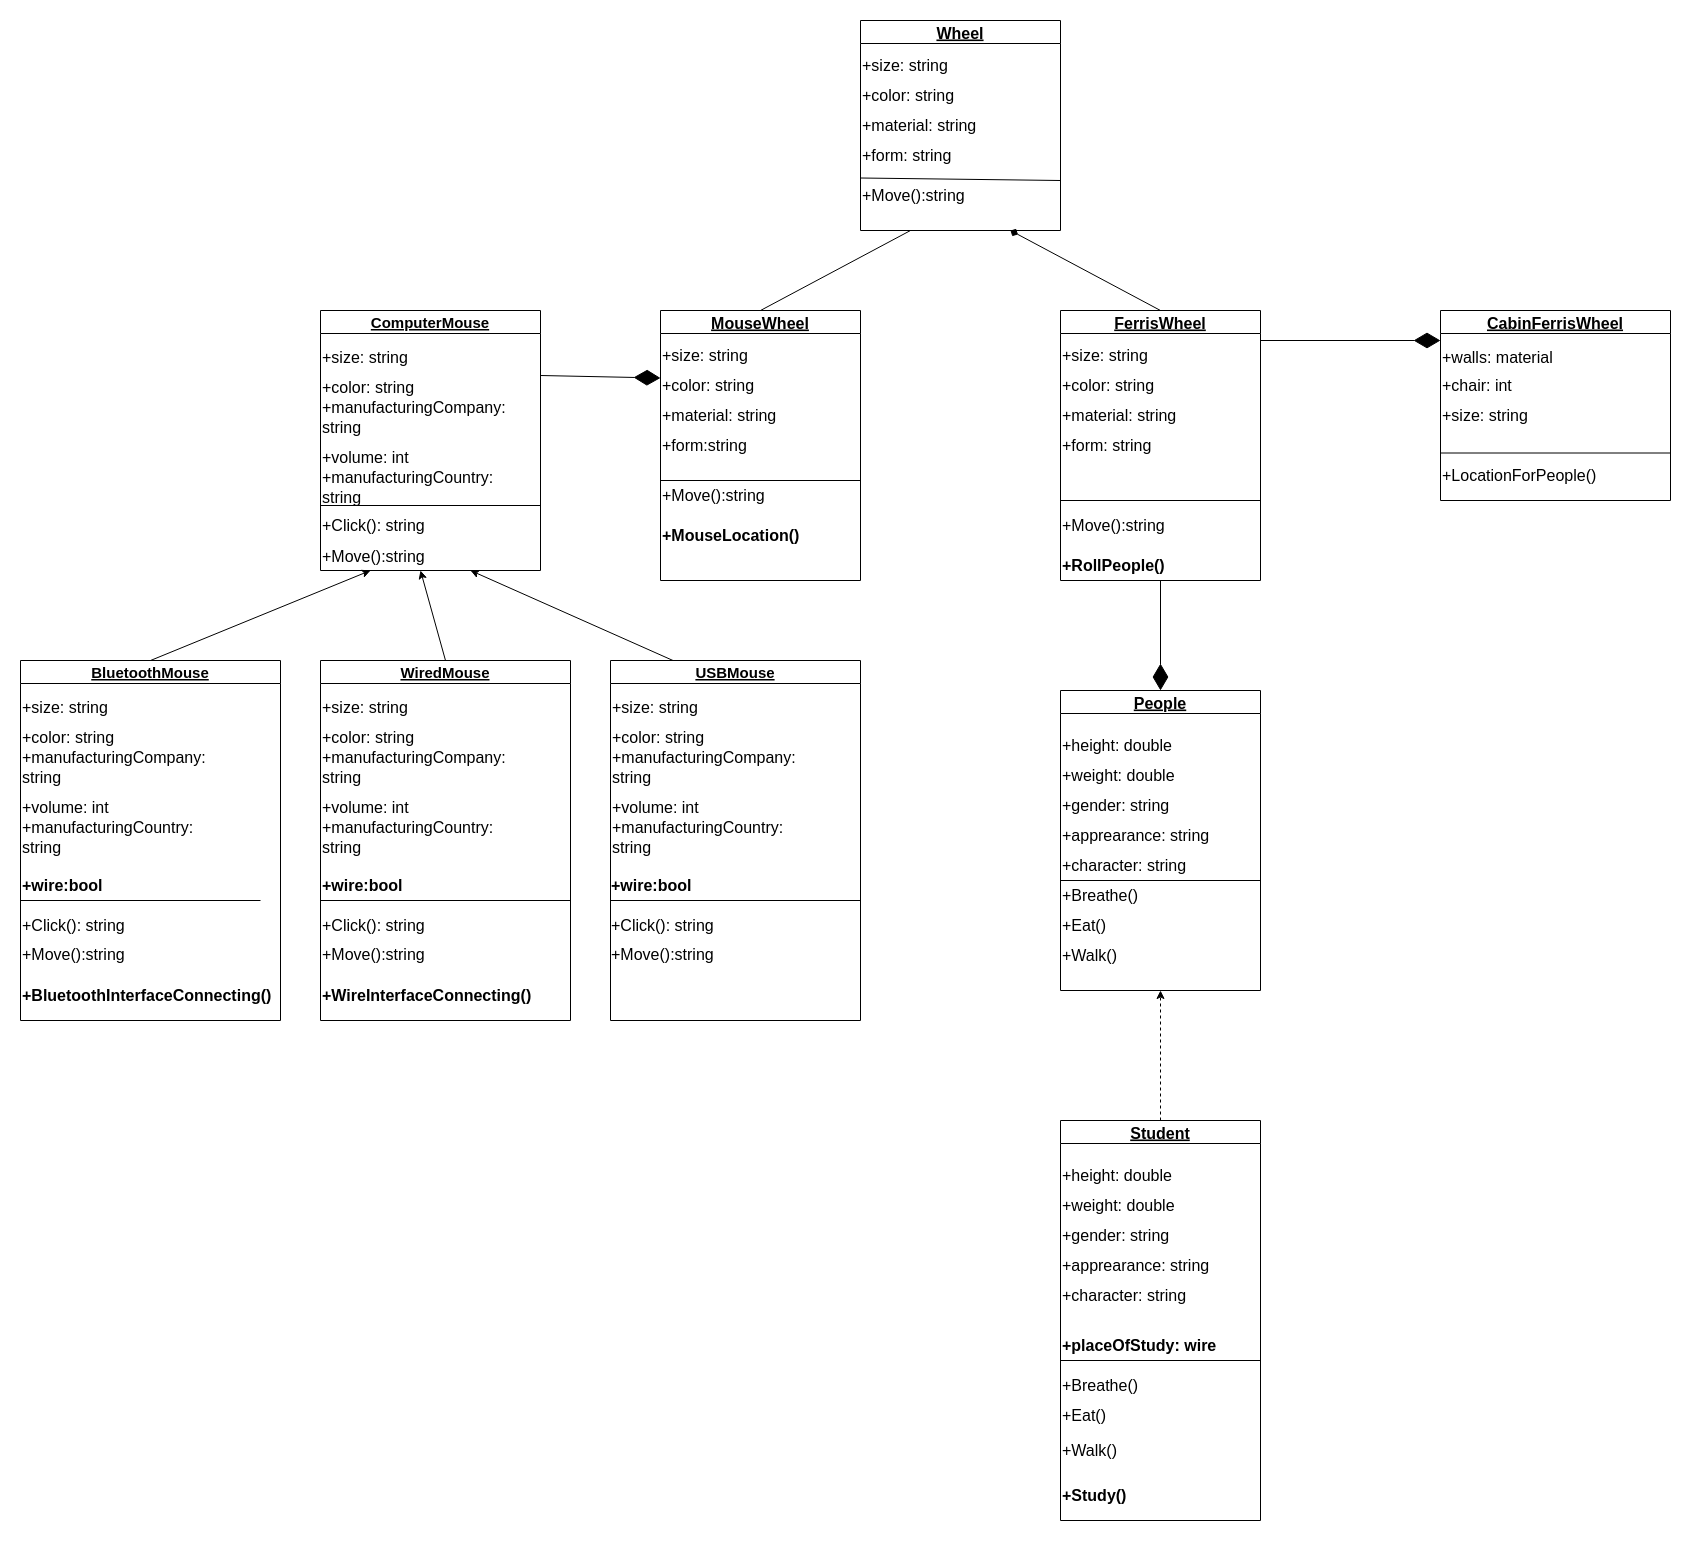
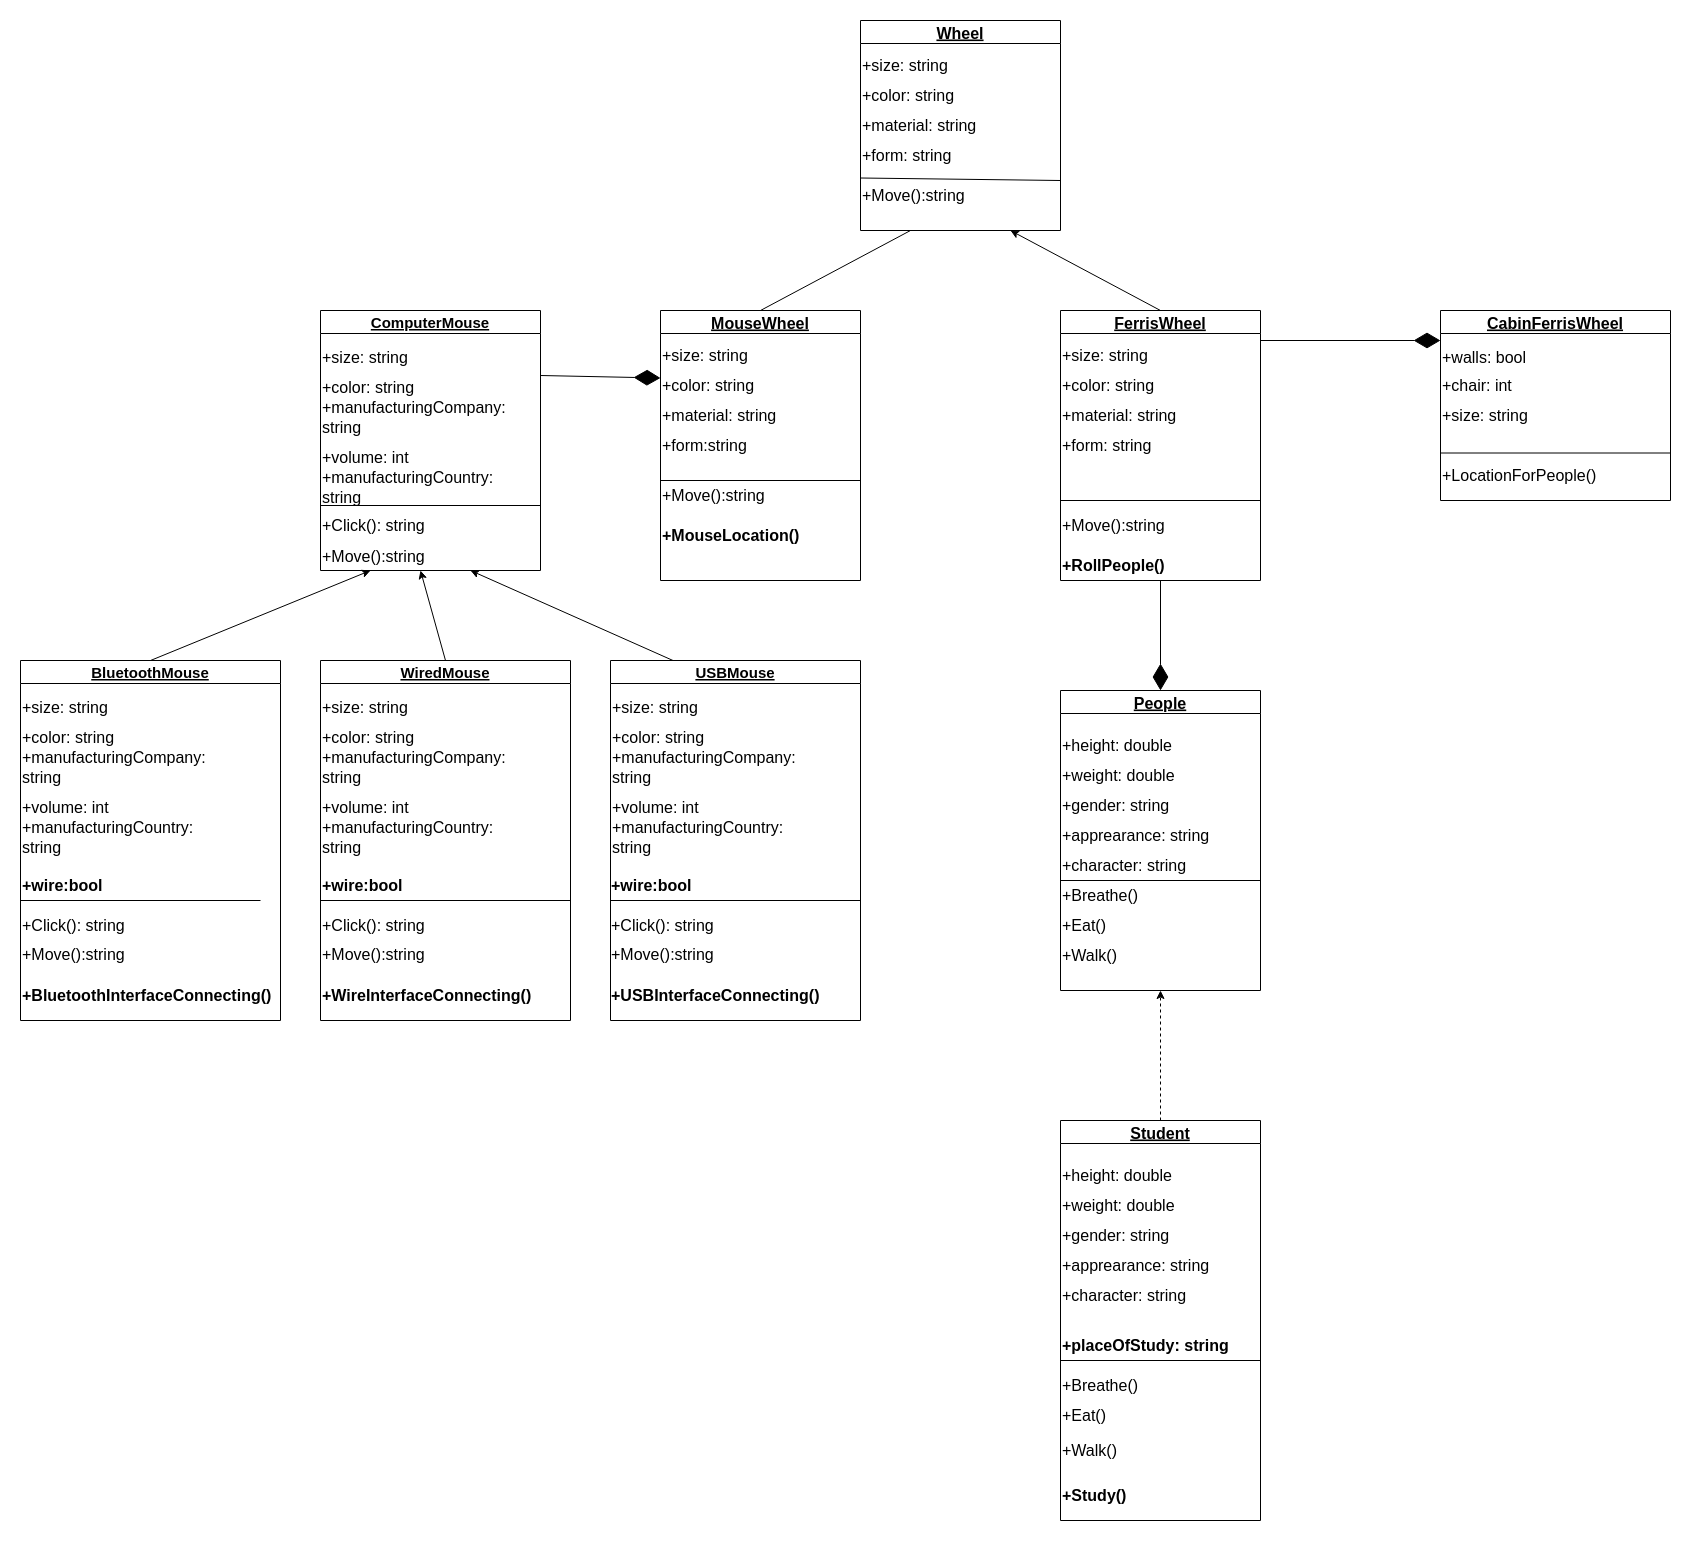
(1018, 235) -> (1017, 234)
(1502, 358) -> (1486, 358)
none -> (735, 996)
(1139, 1346) -> (1148, 1346)
